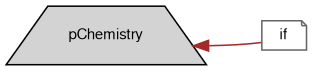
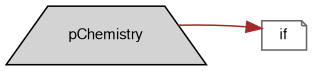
(235, 45) -> (212, 25)
